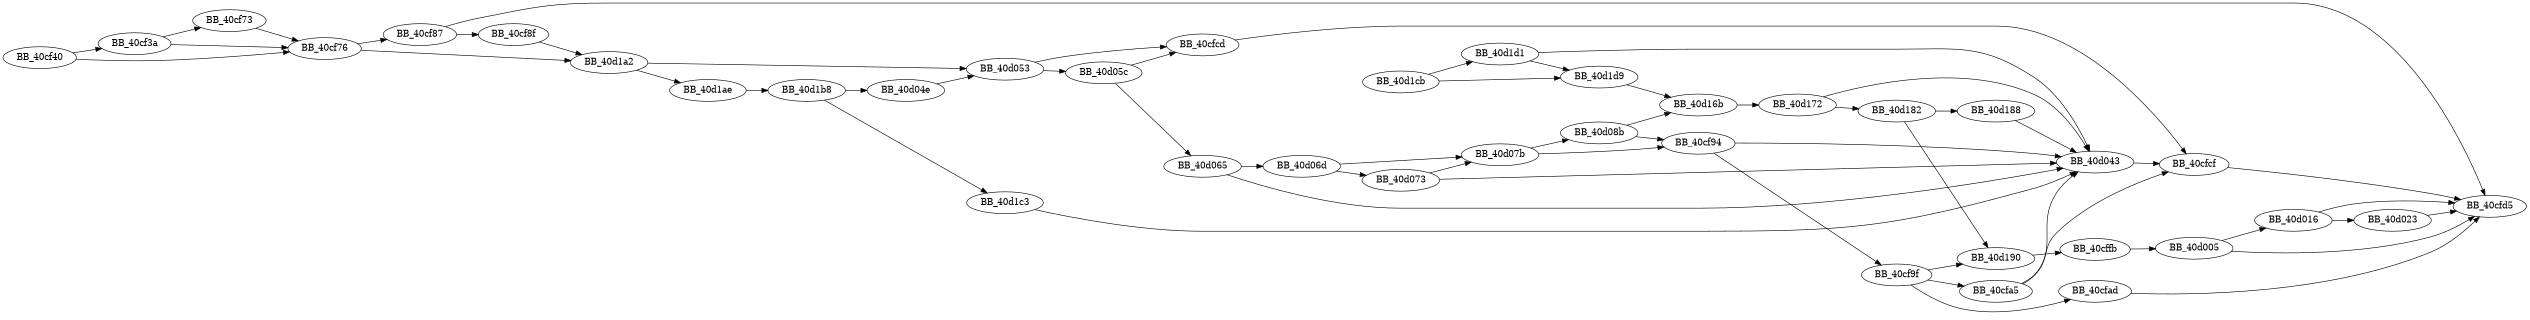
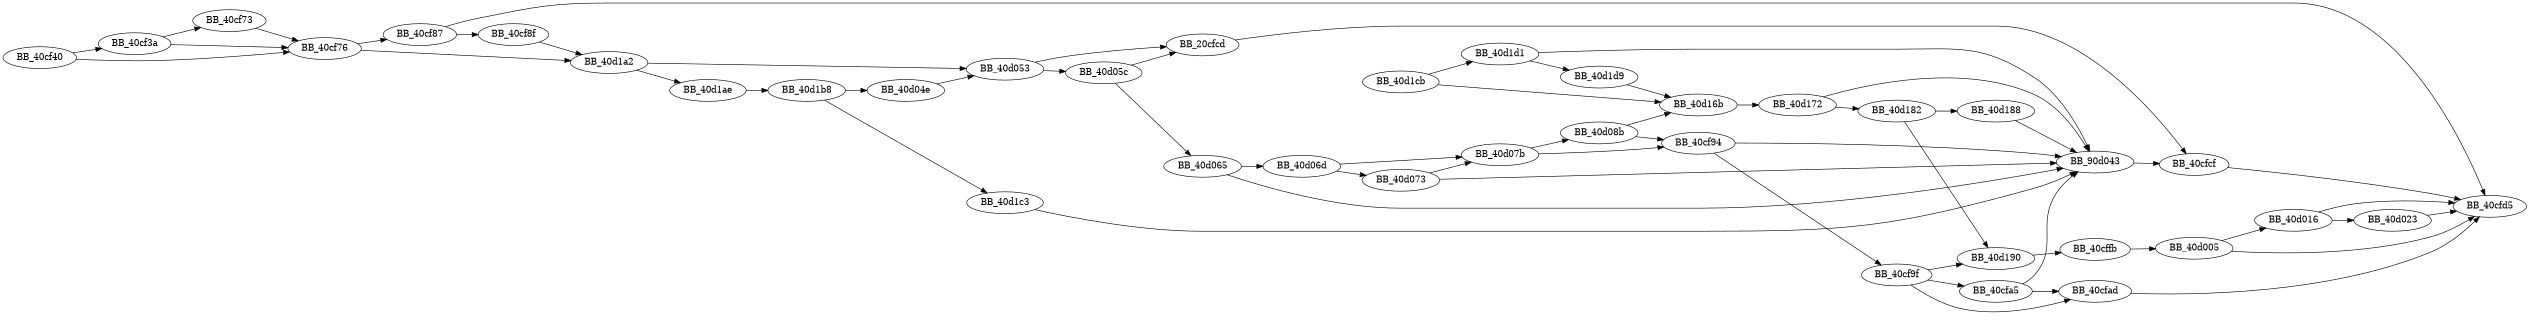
(1203, 45) -> (1203, 45)
(1497, 80) -> (1546, 93)
(2095, 162) -> (2095, 162)
(2079, 214) -> (2043, 291)
